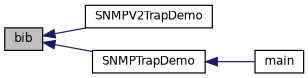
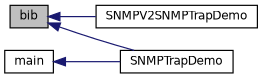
(149, 17) -> (177, 17)
(236, 62) -> (93, 62)
